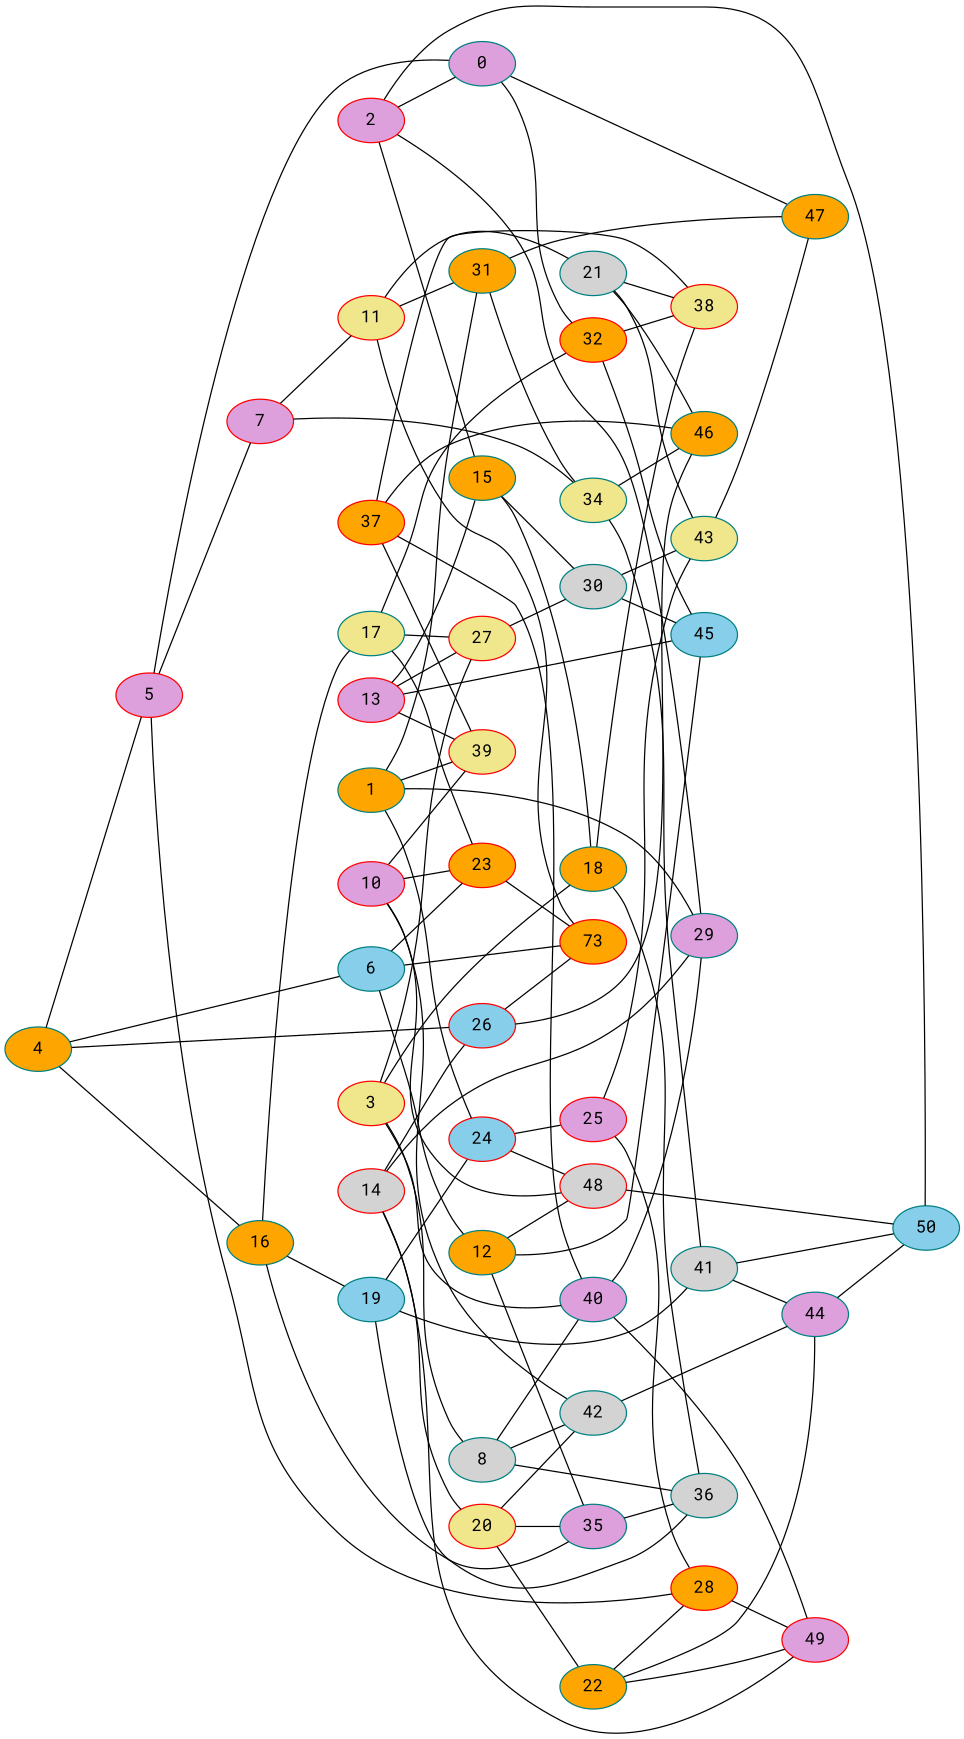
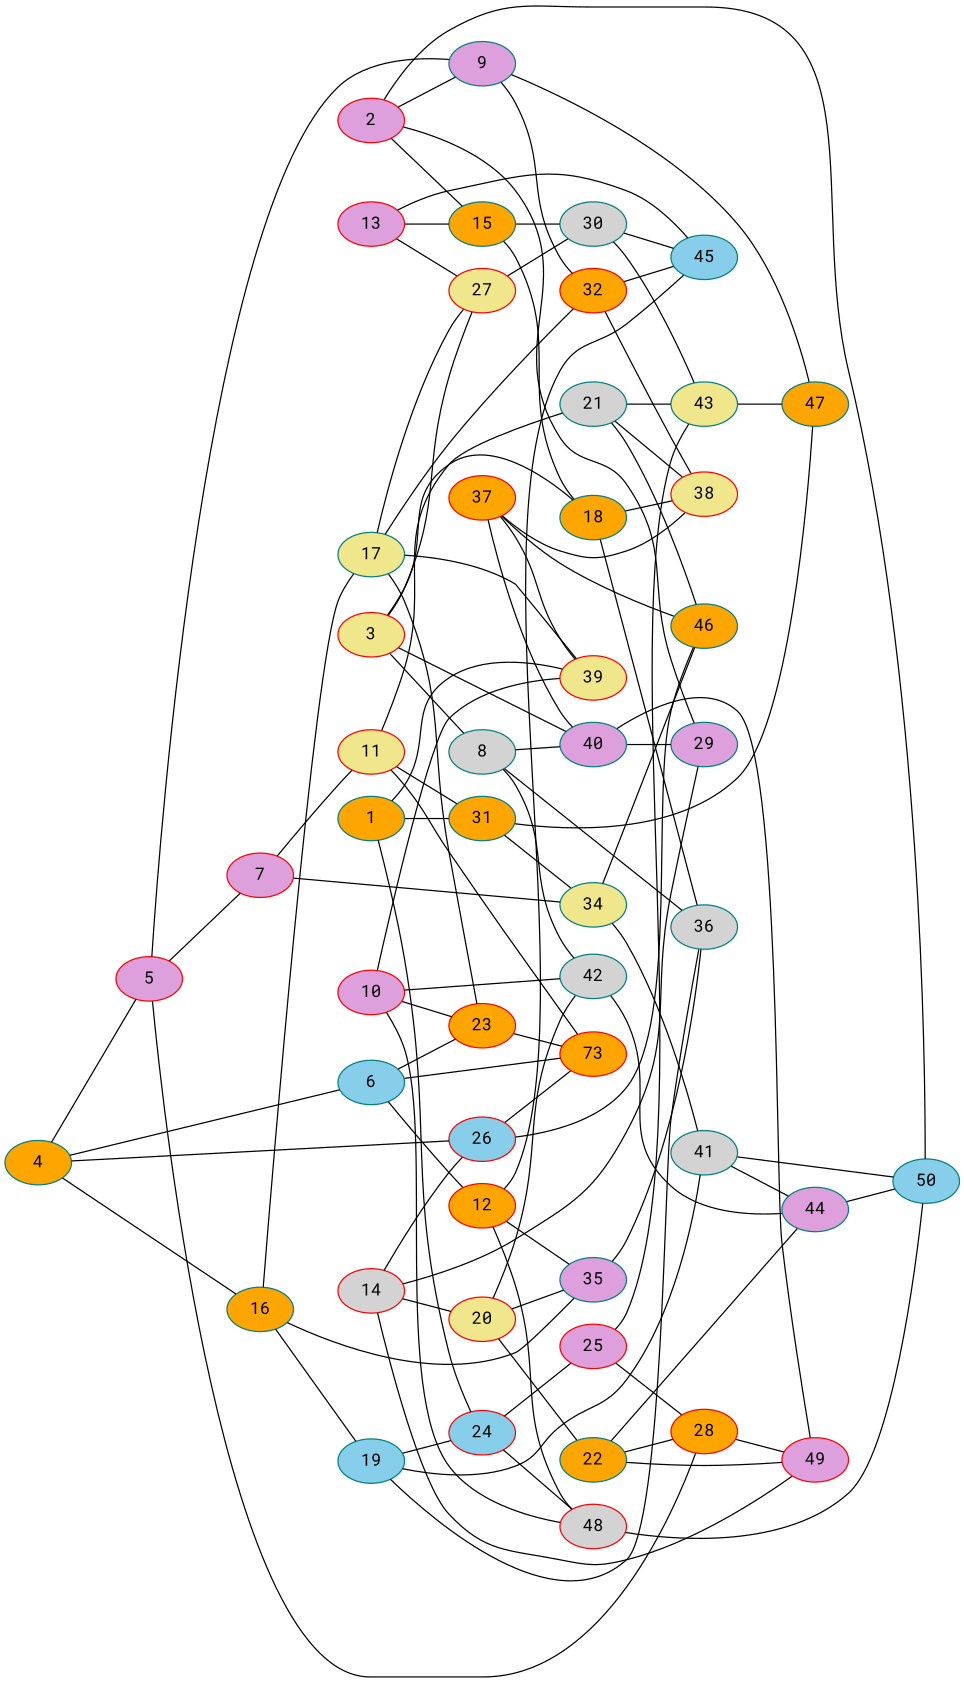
(482, 64) -> (482, 64)
(422, 724) -> (516, 585)
(570, 810) -> none
(482, 1253) -> (482, 1206)
